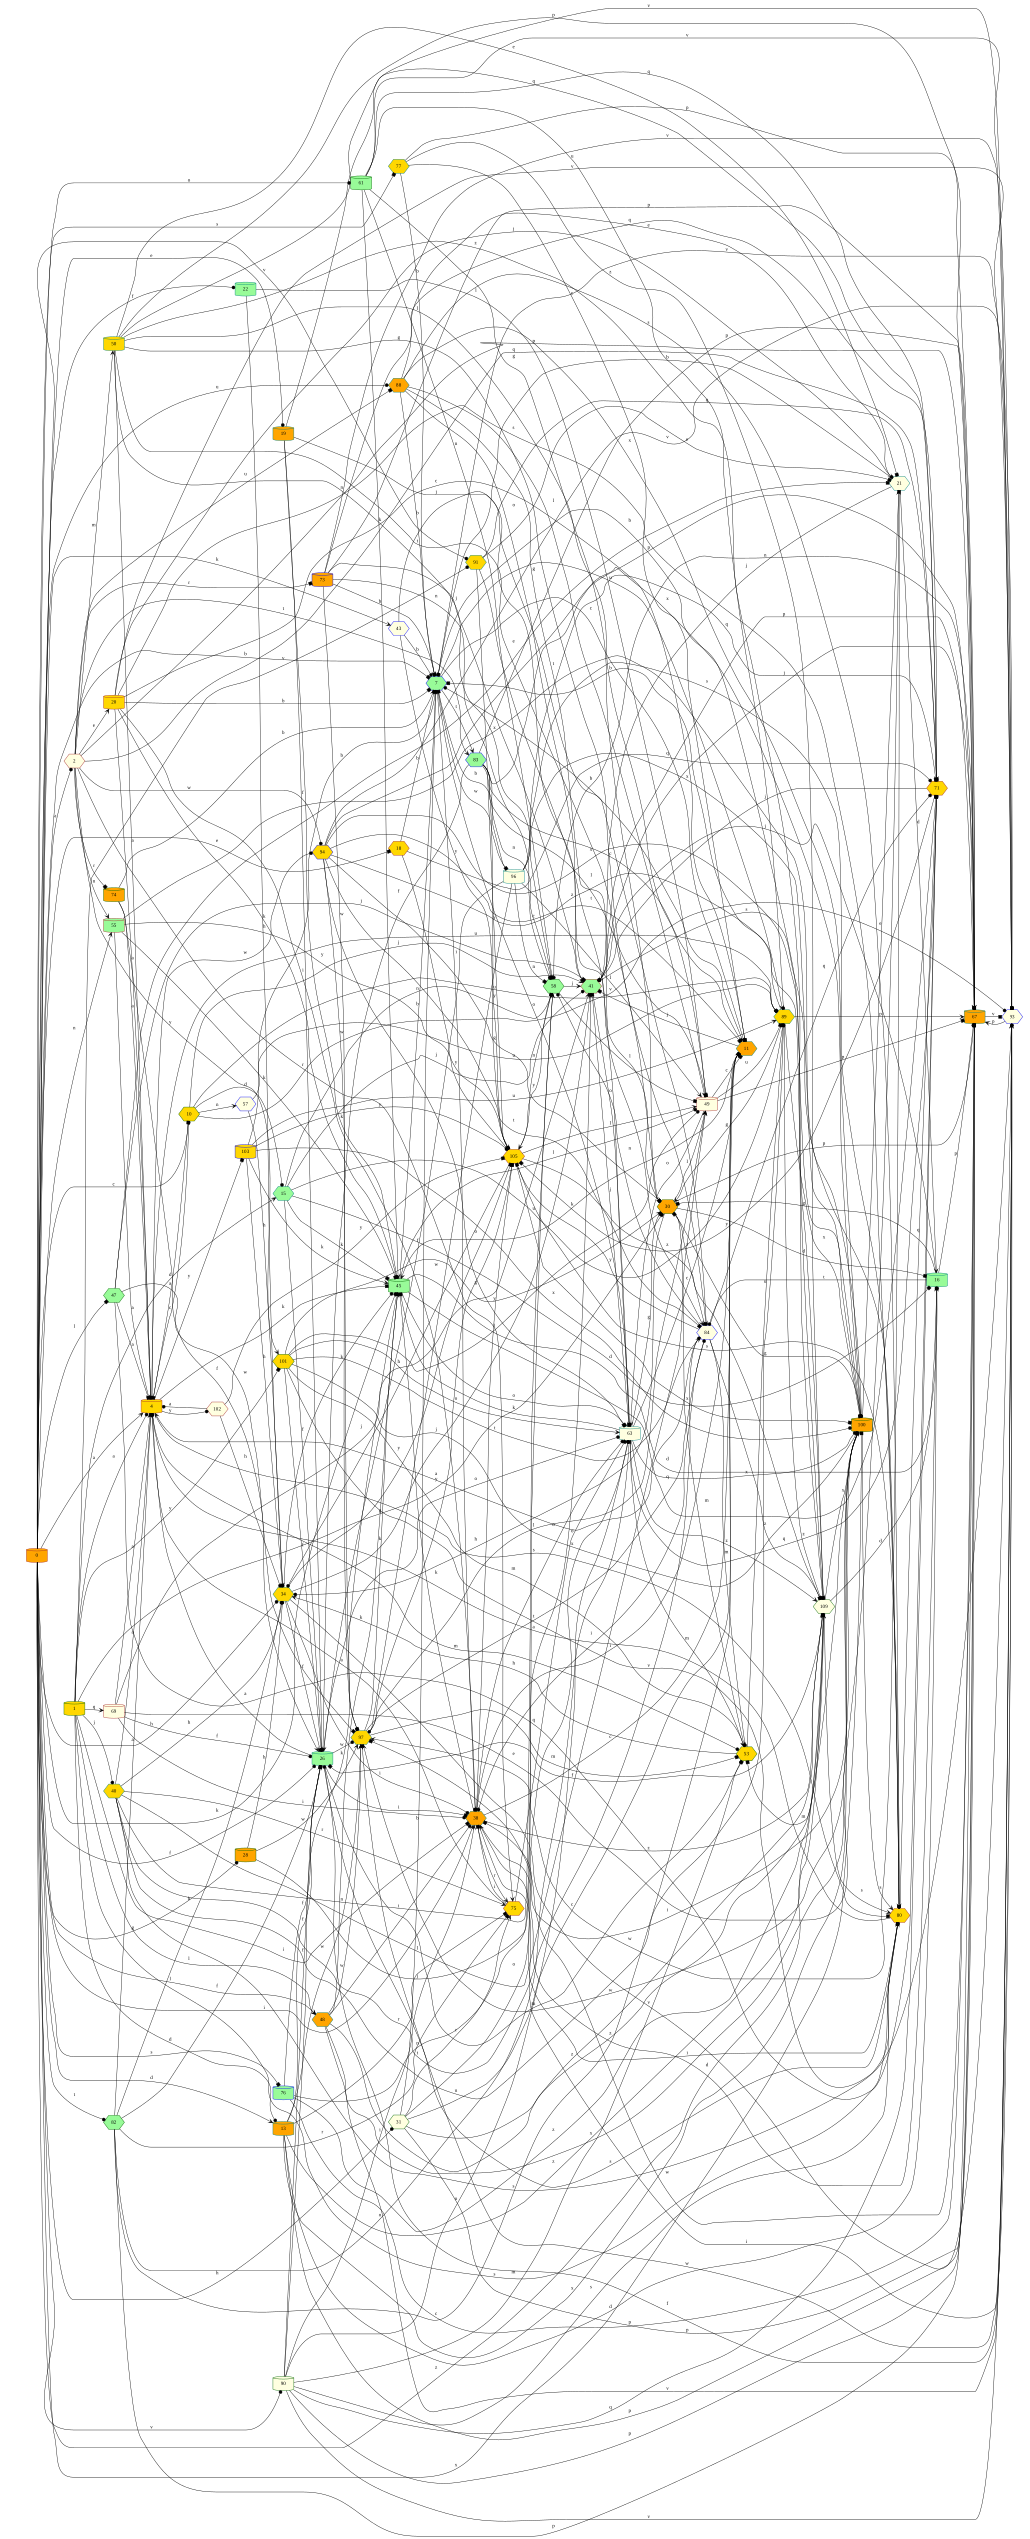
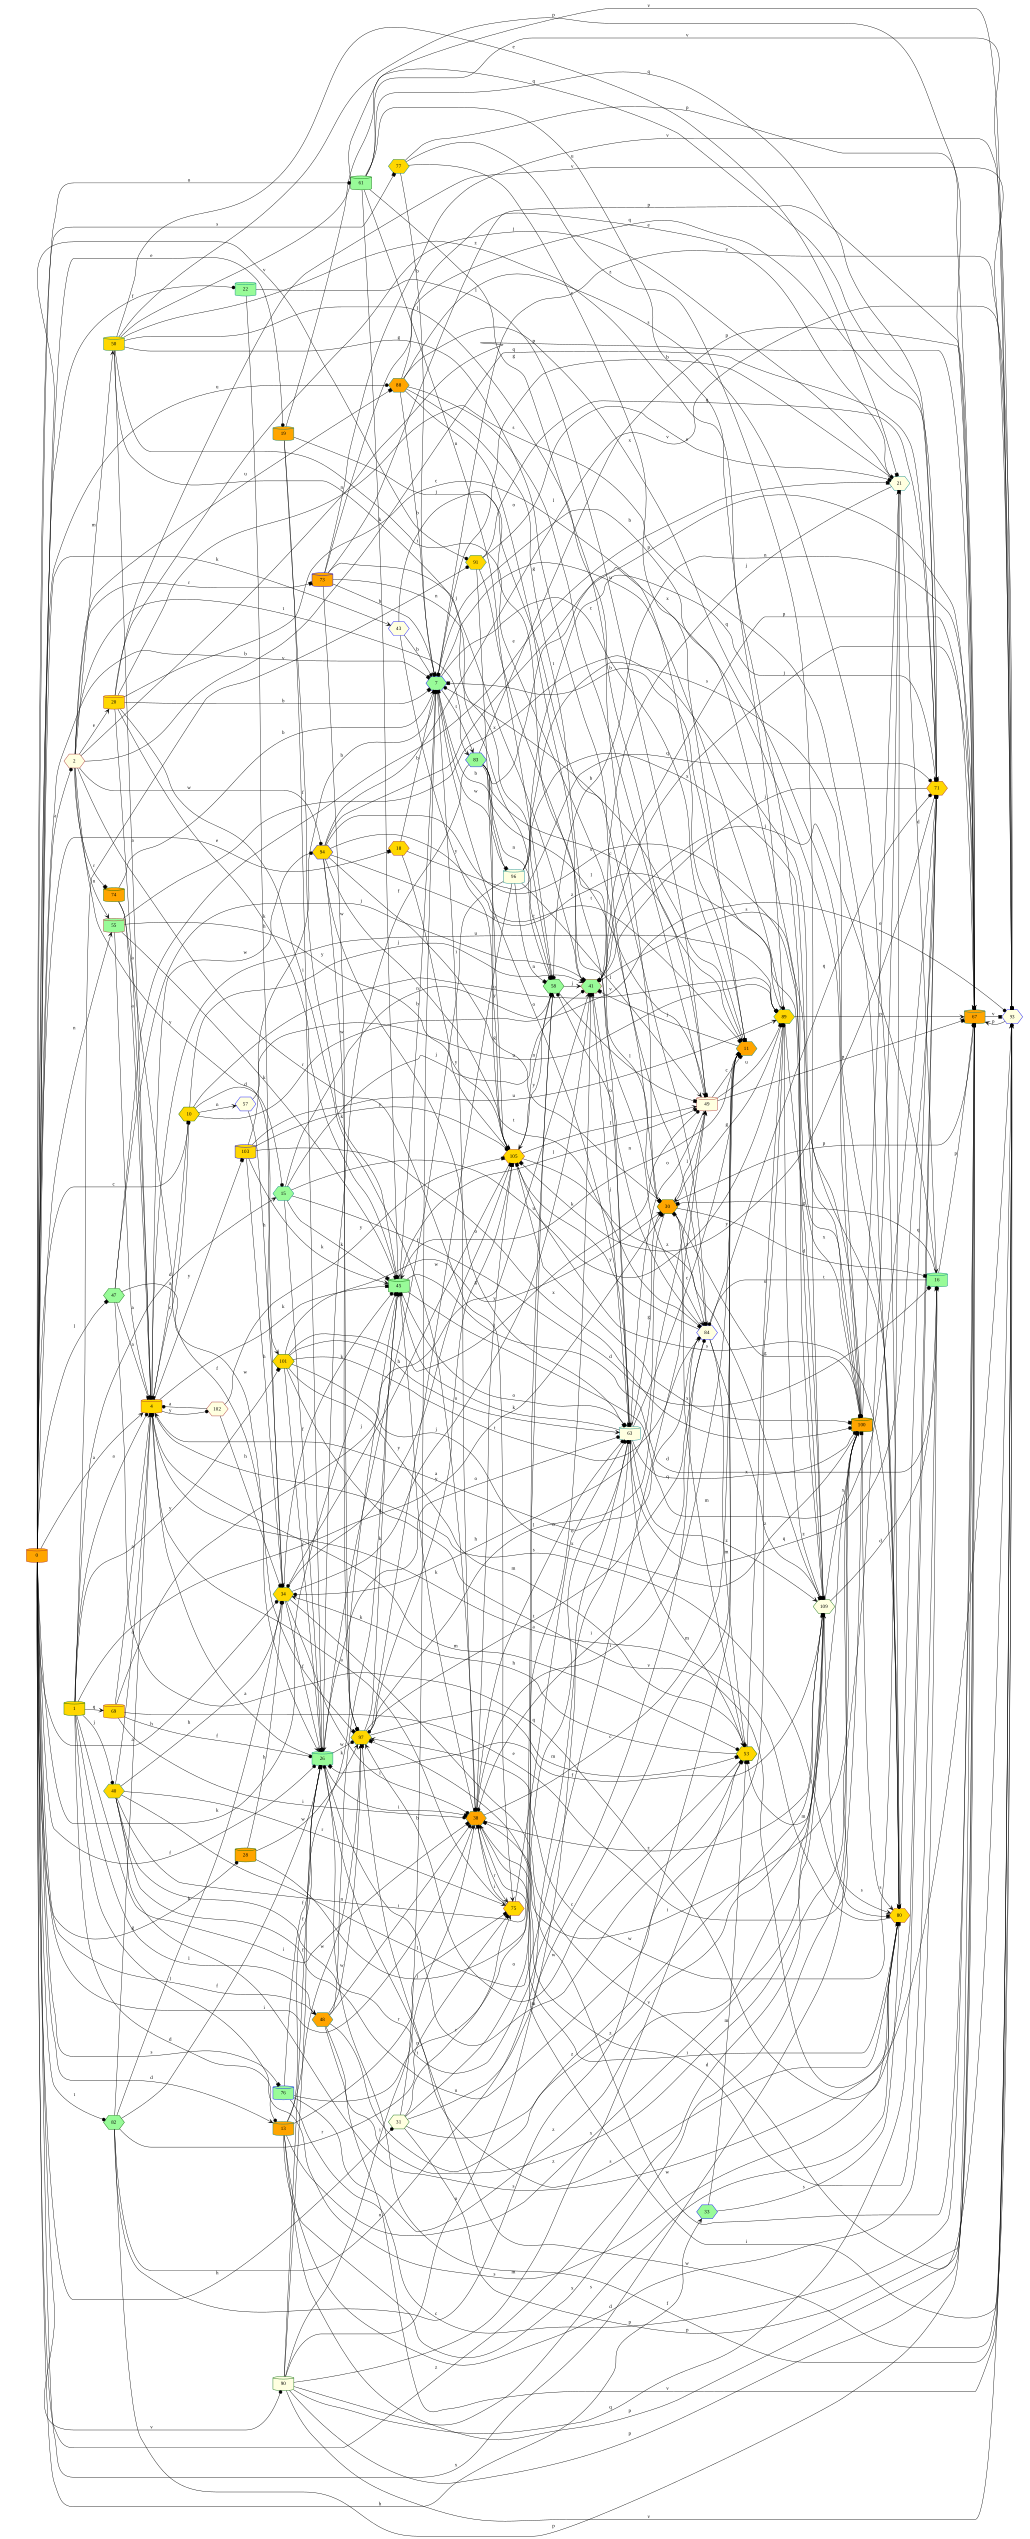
(114, 1711) -> (114, 1711)
(742, 1945) -> (517, 2001)
none -> (707, 2212)
